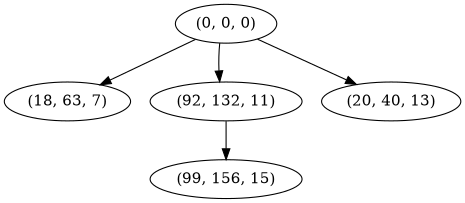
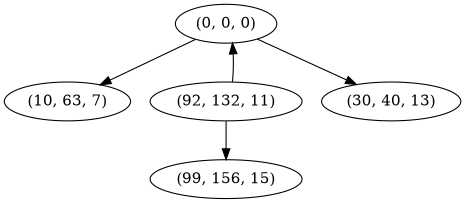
(219, 57) -> (233, 68)
(67, 101) -> (67, 101)
(391, 101) -> (391, 101)
